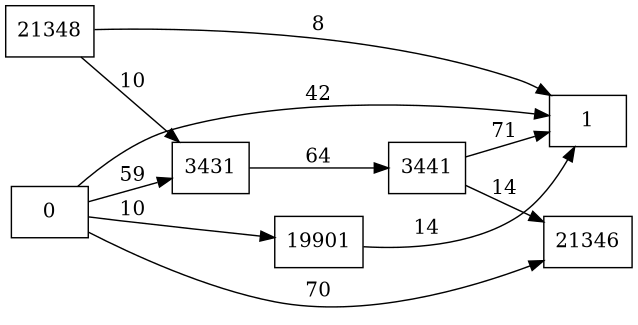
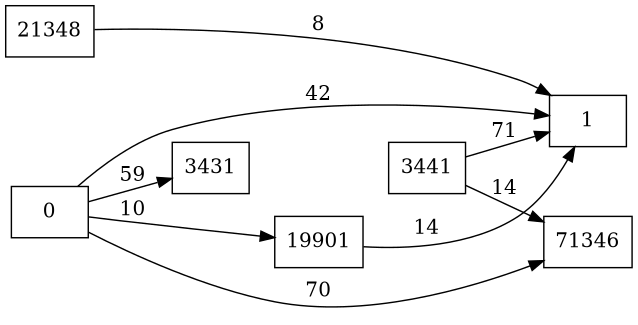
(125, 95) -> none
(312, 168) -> none
(588, 242) -> (588, 242)
